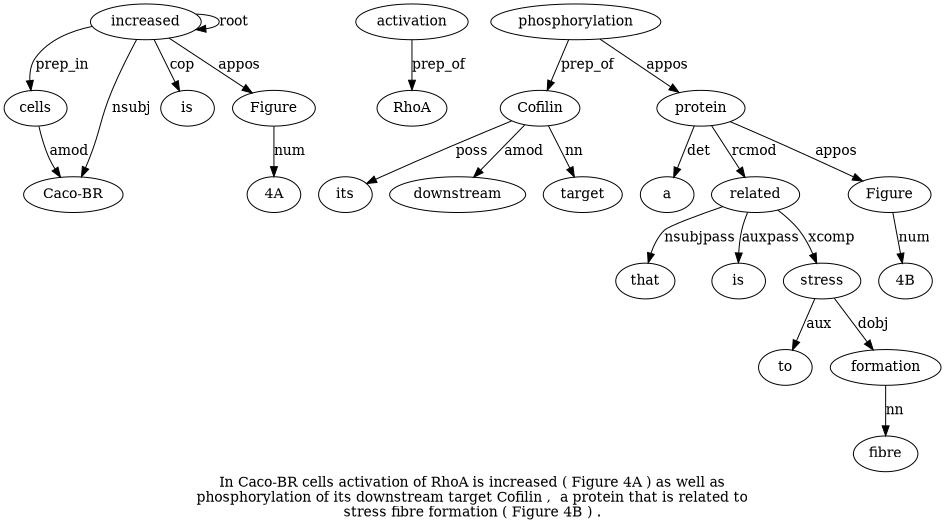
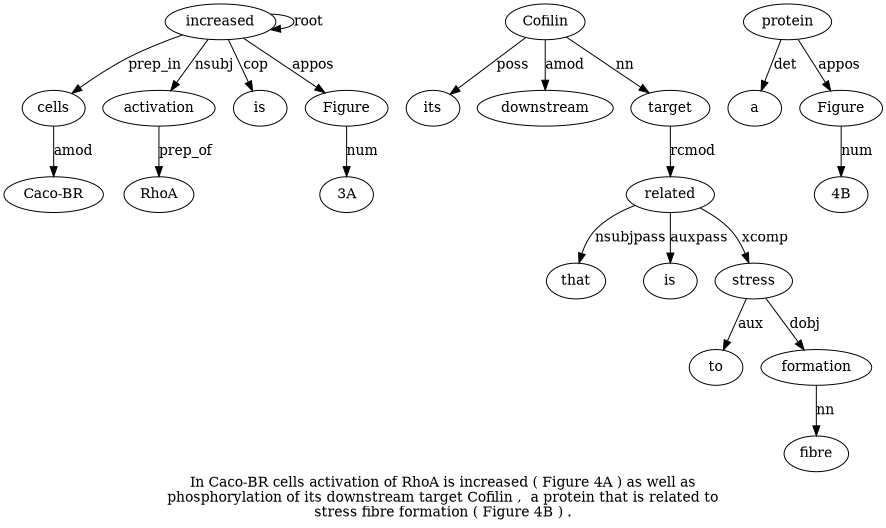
(576, 22) -> none
(107, 102) -> (192, 61)
(726, 147) -> (670, 146)
(274, 195) -> (347, 195)
